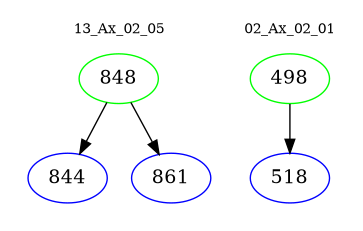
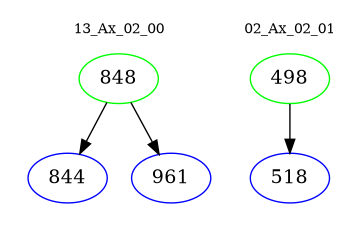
(119, 30) -> (119, 30)
(171, 178) -> (171, 178)
